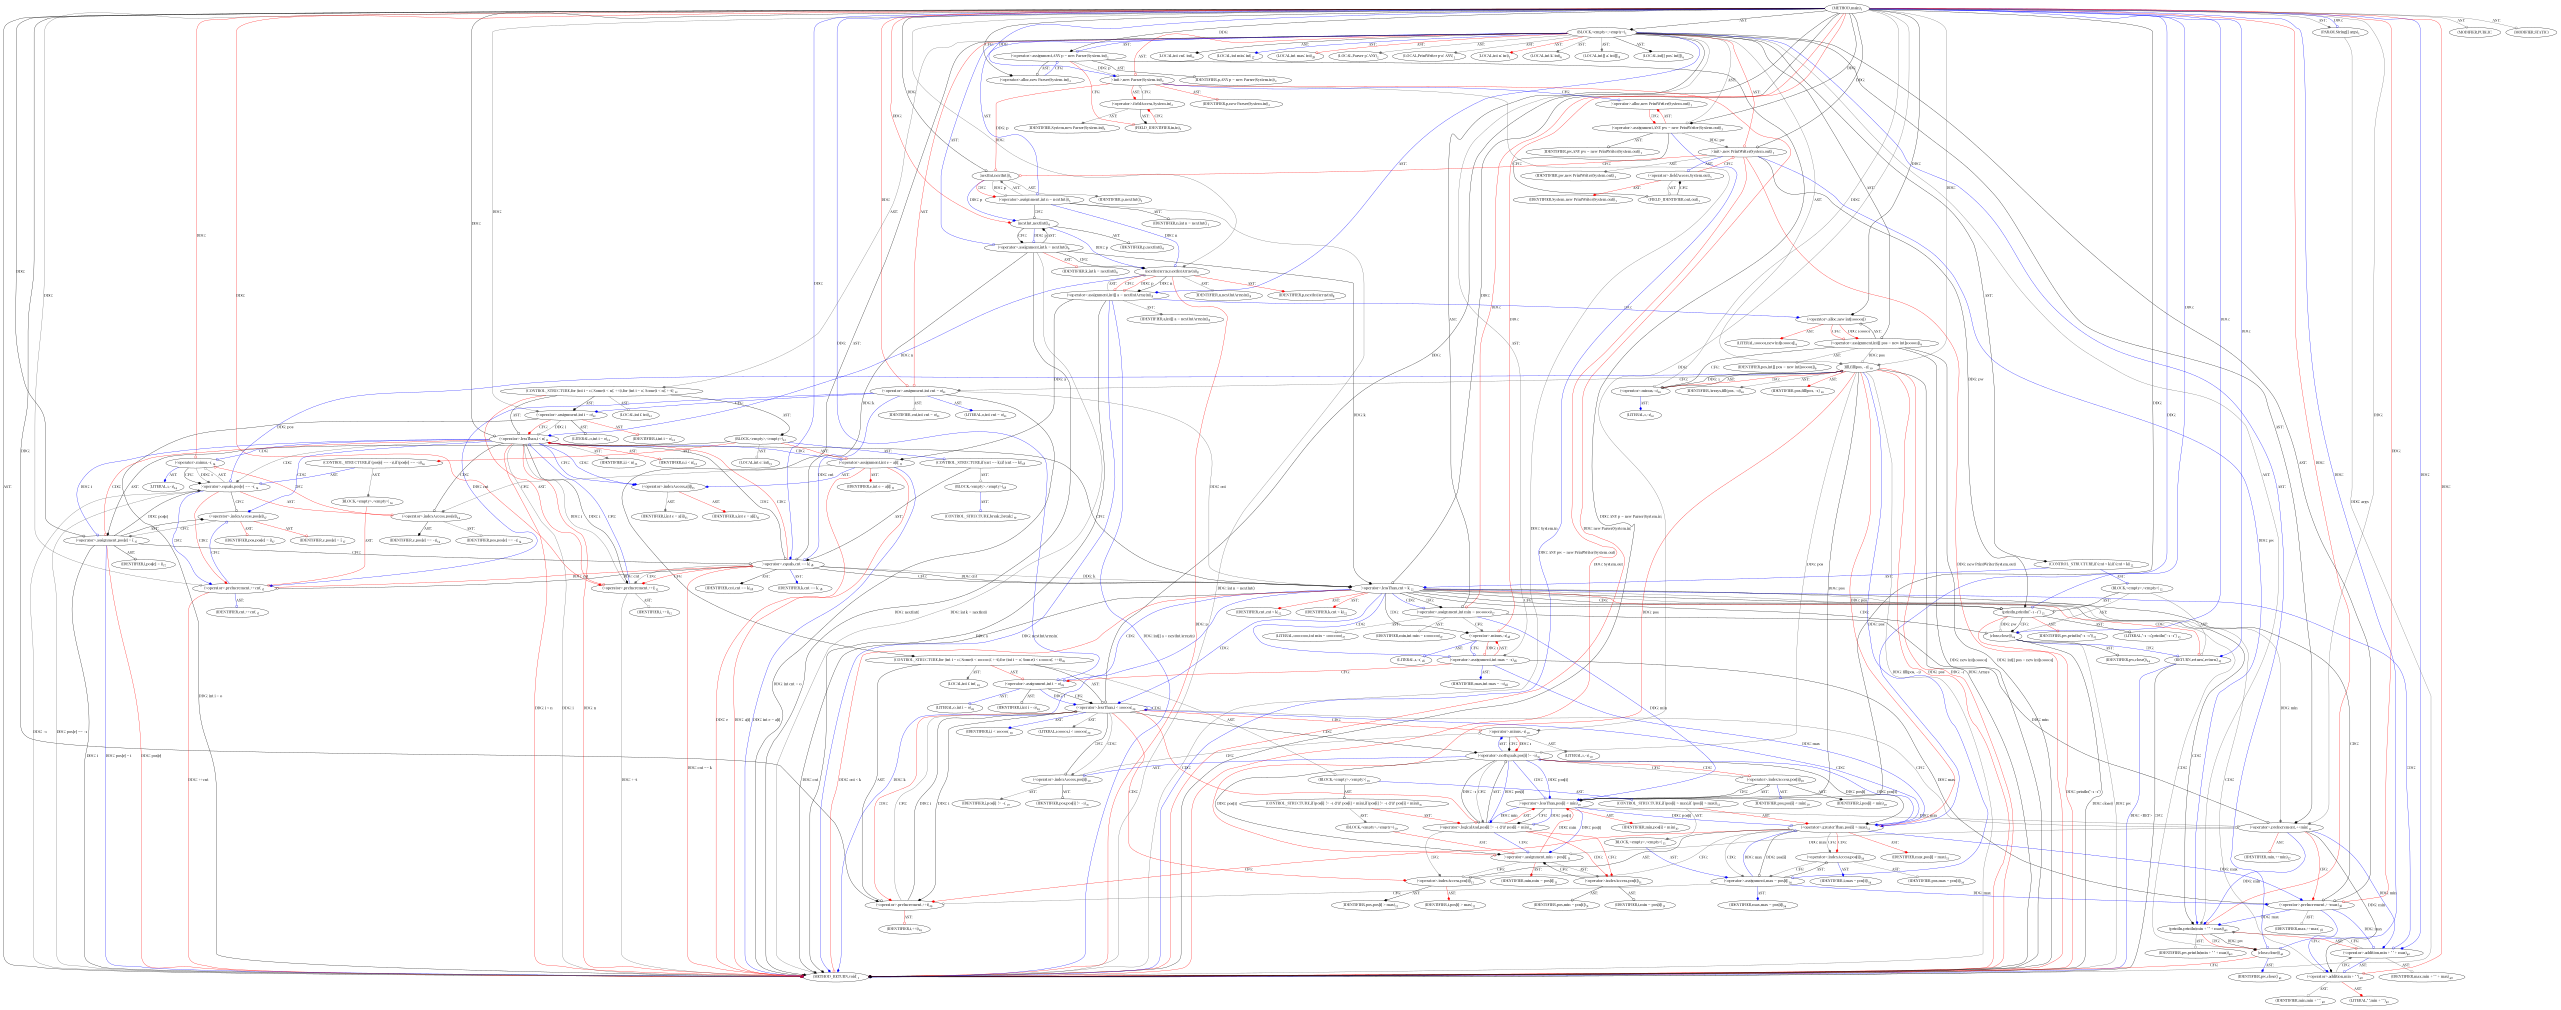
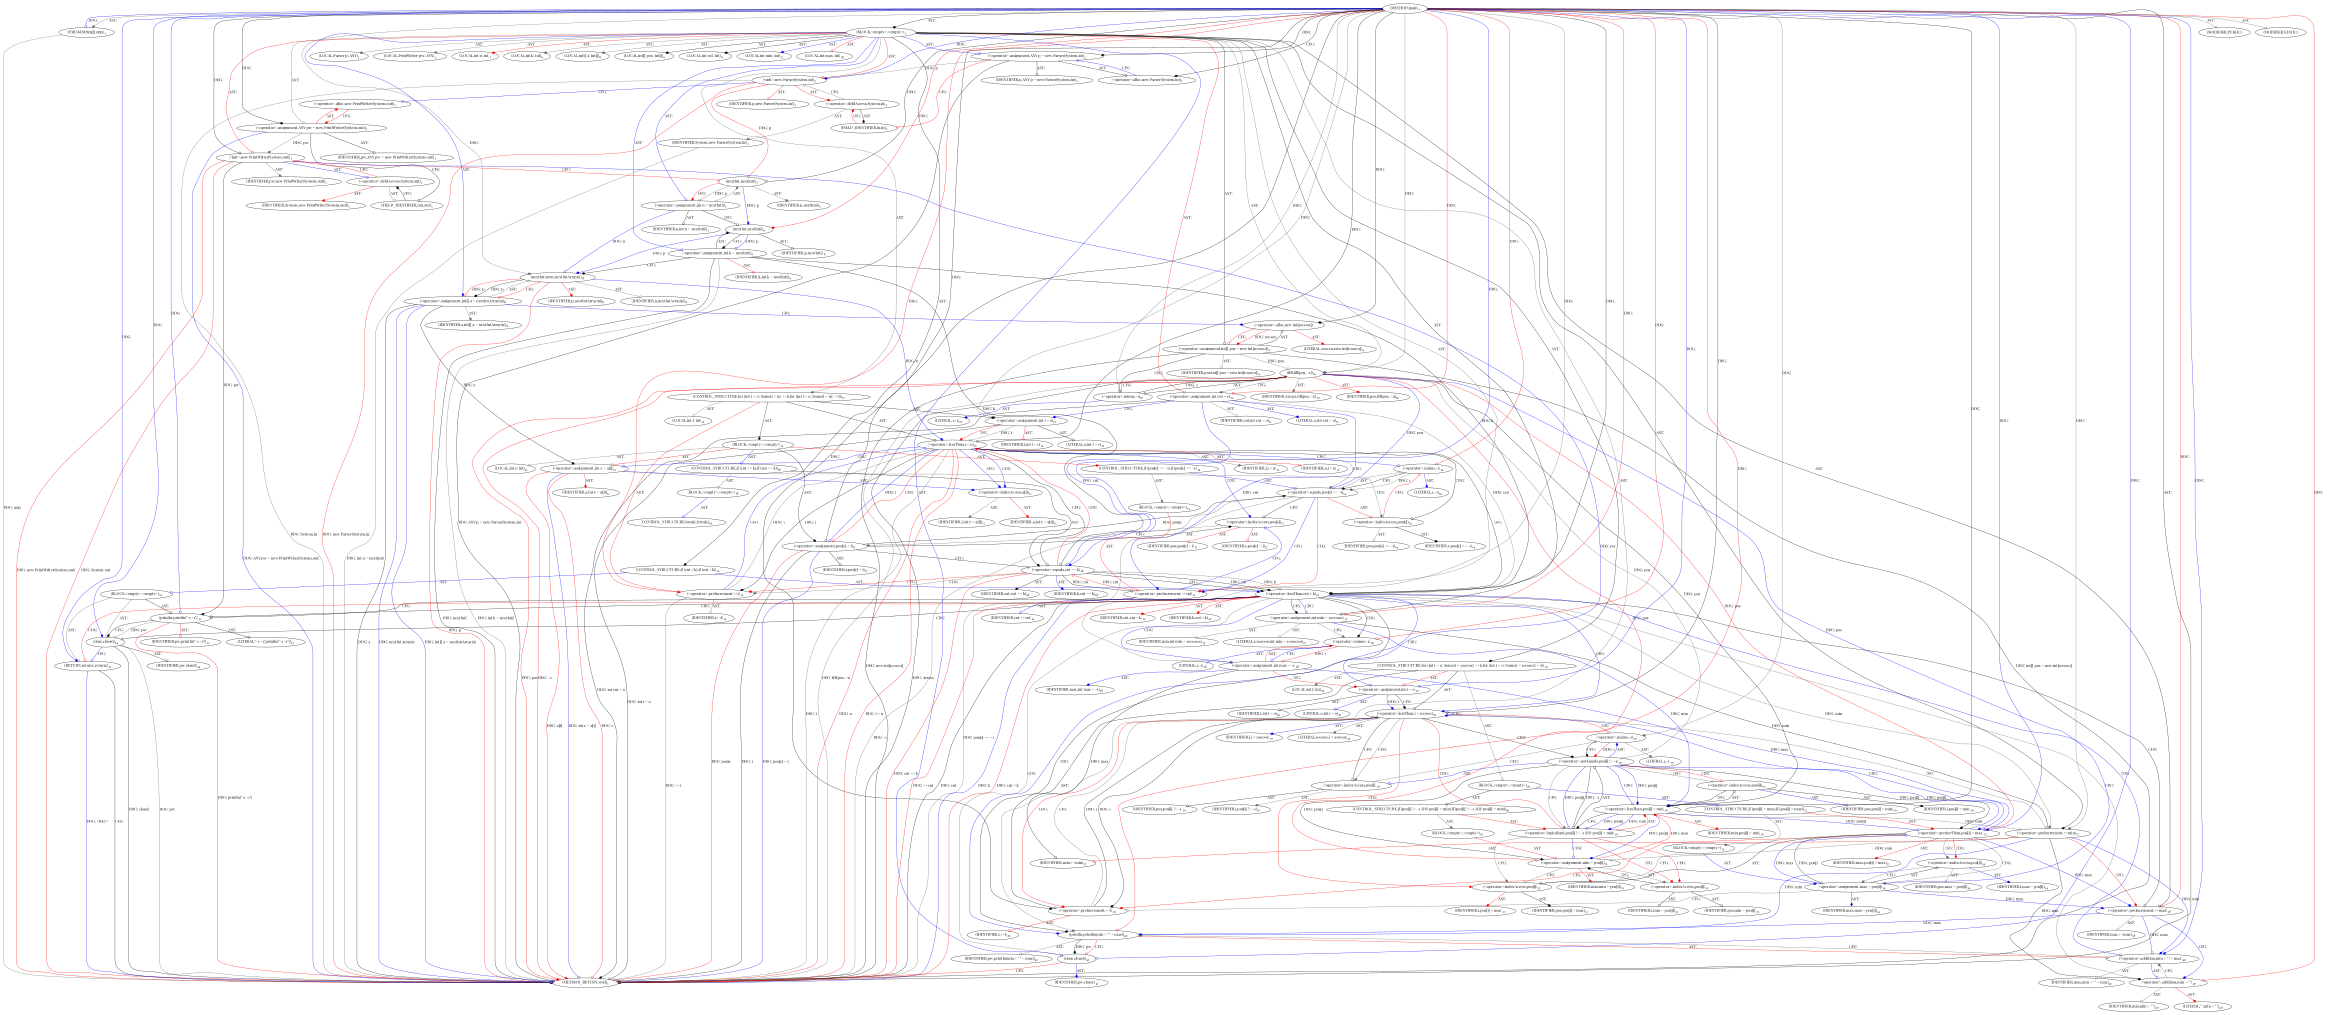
(1220, 569) -> (347, 556)
(1915, 746) -> (1095, 742)
